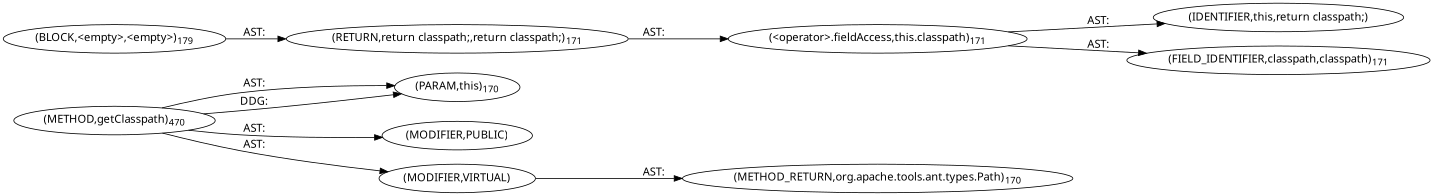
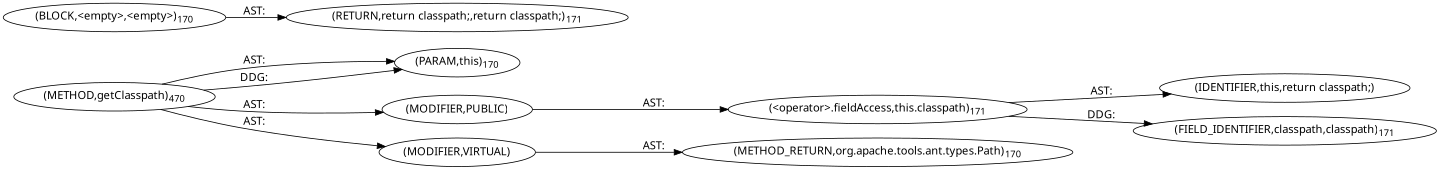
(185, 38) -> (185, 16)
(674, 39) -> (626, 109)
(1100, 45) -> (1103, 115)
